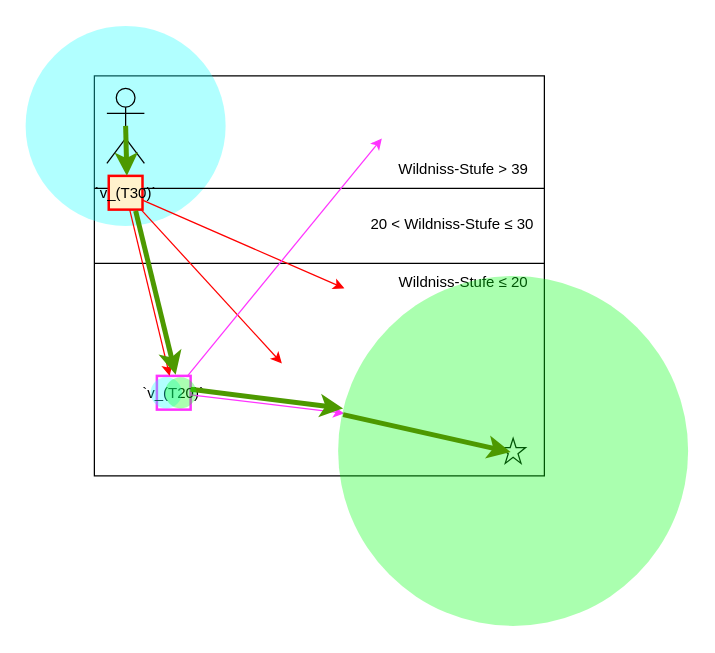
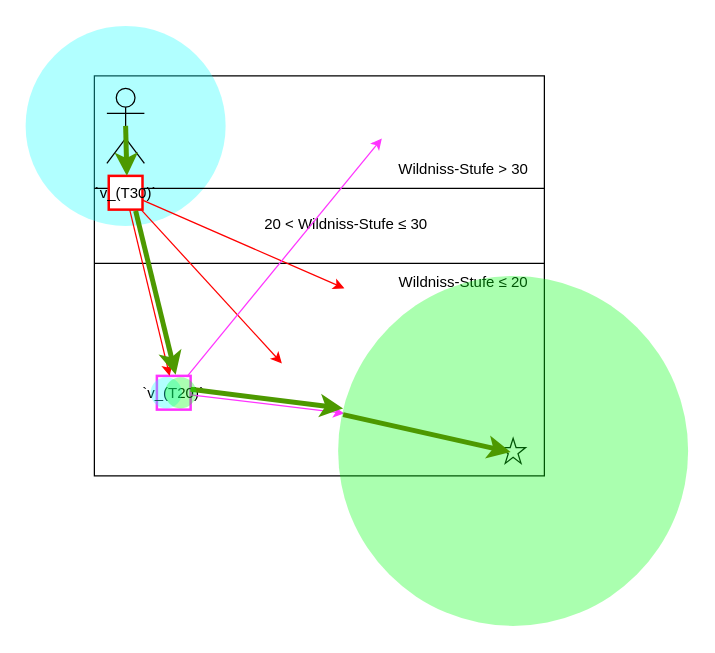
(464, 169) -> (464, 169)
(126, 193) -> (126, 193)
(452, 224) -> (346, 224)
